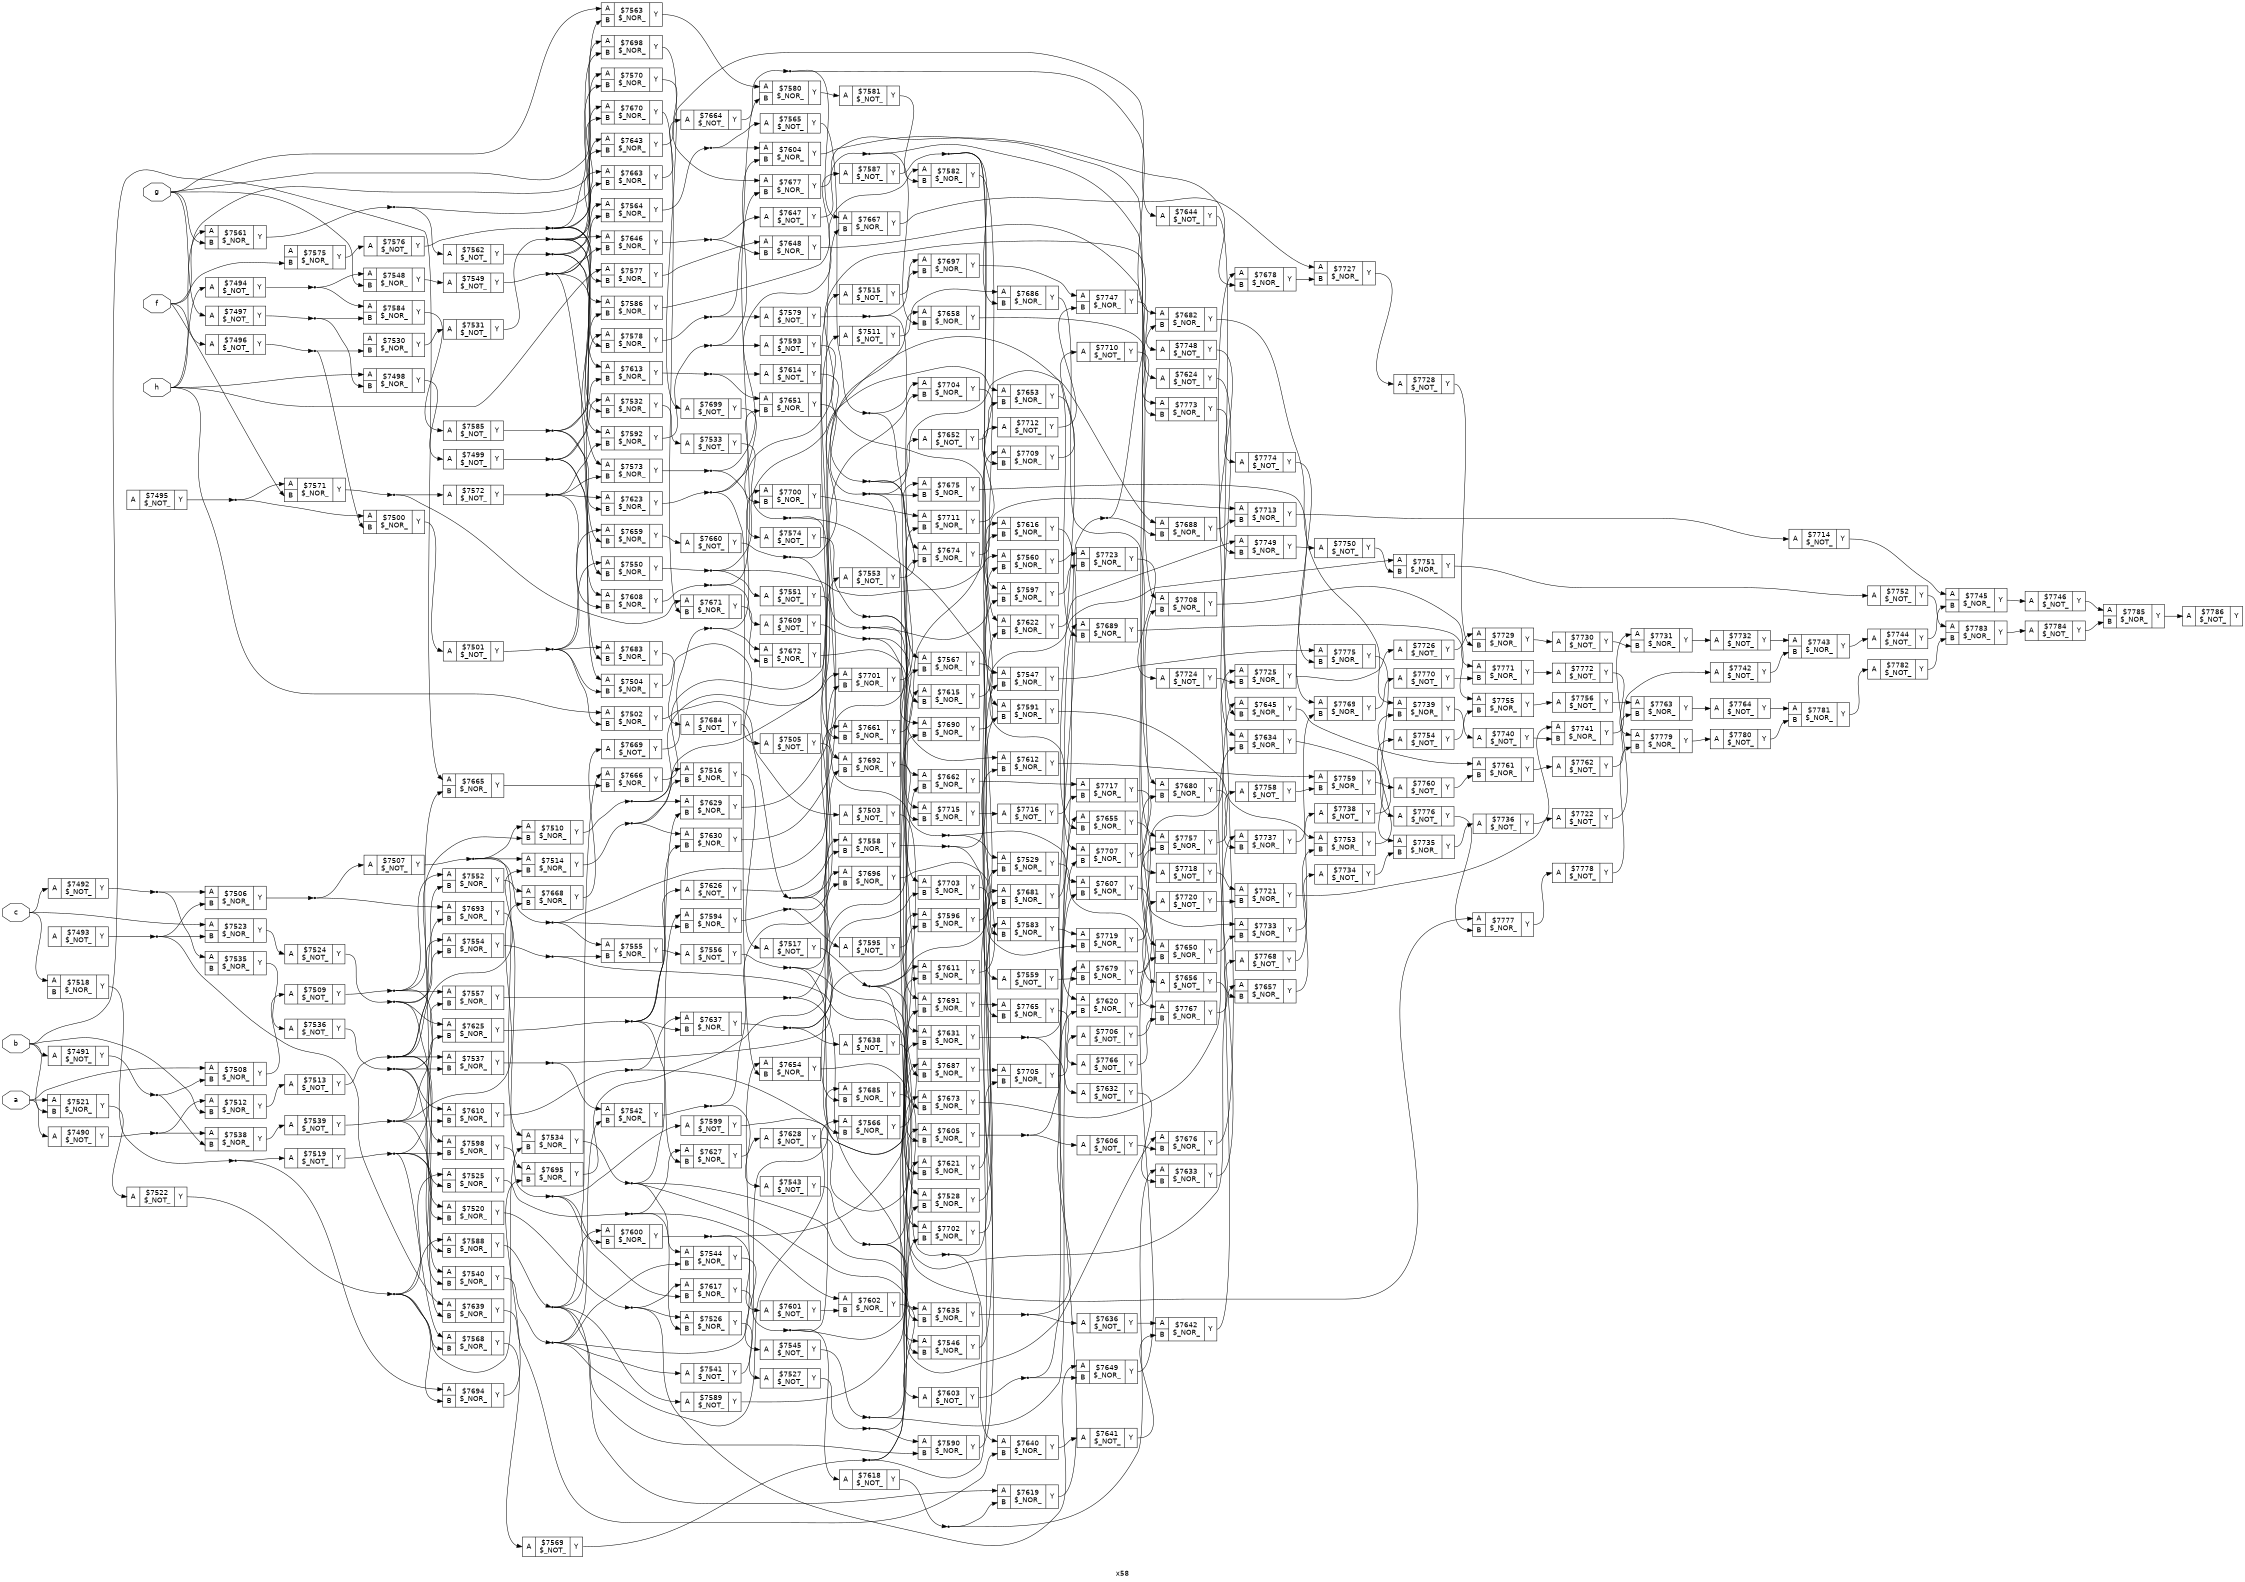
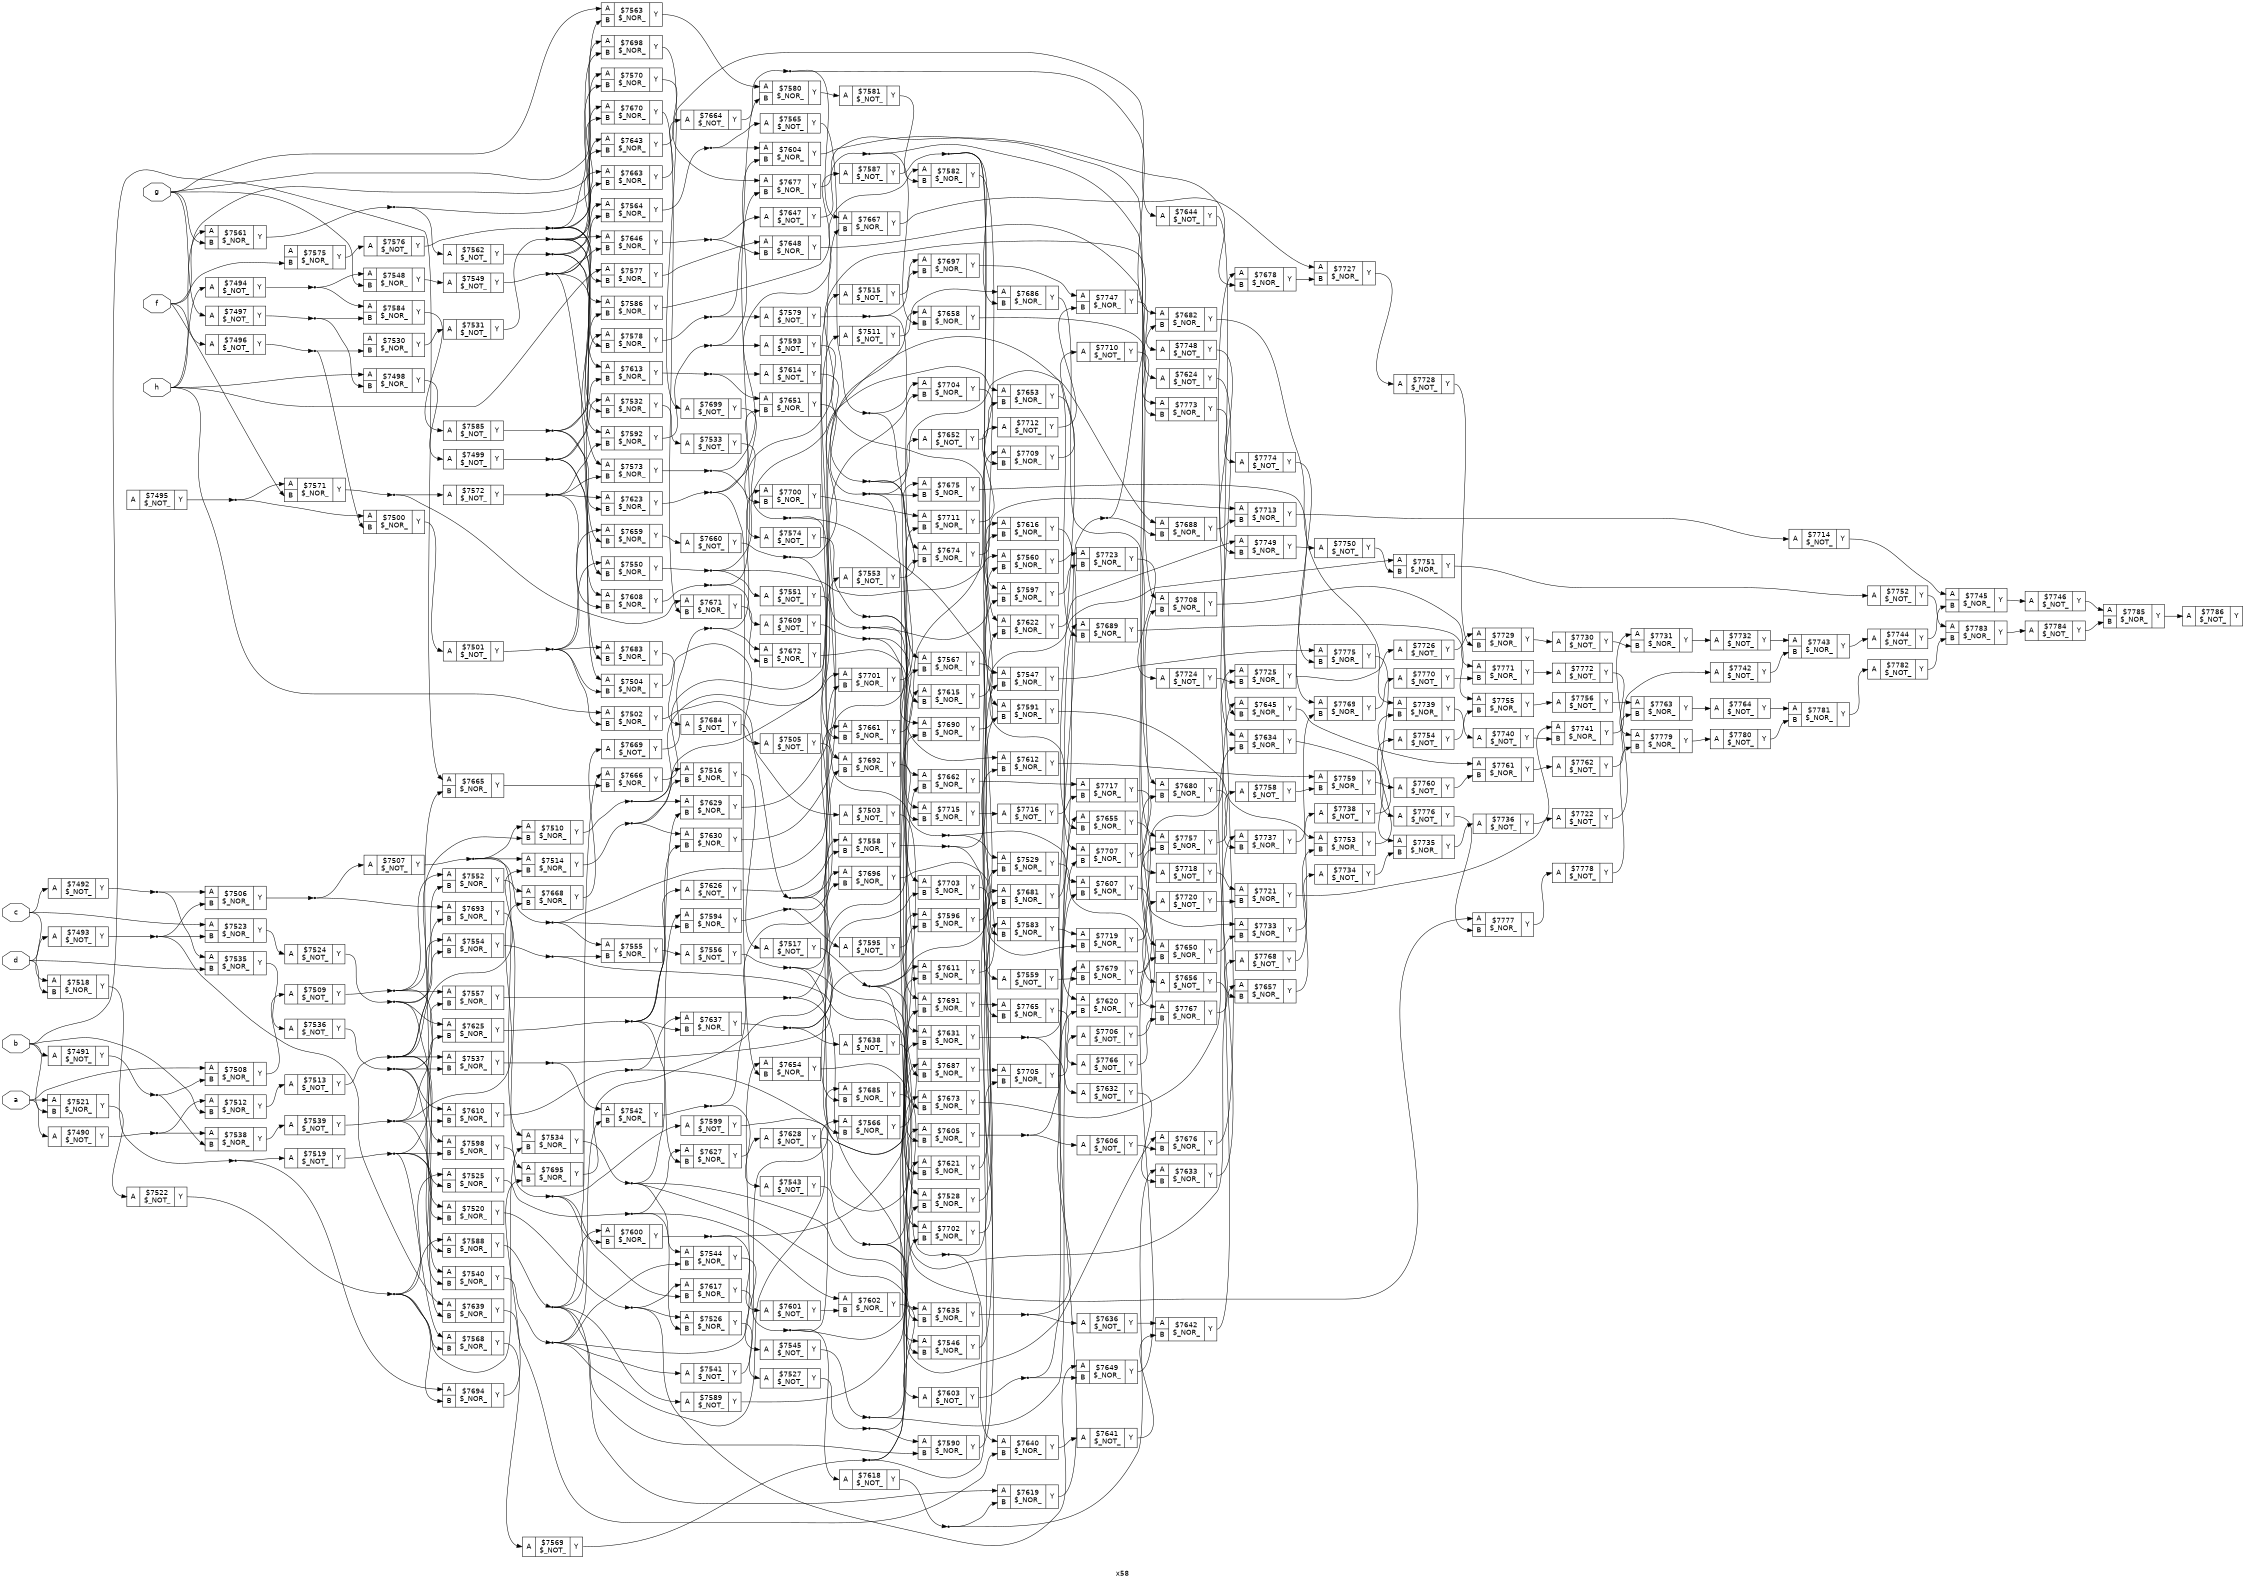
none -> (16, 961)
